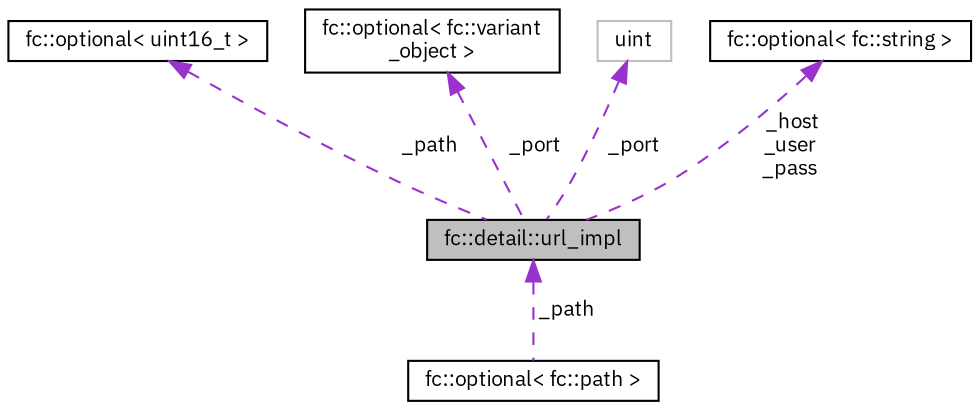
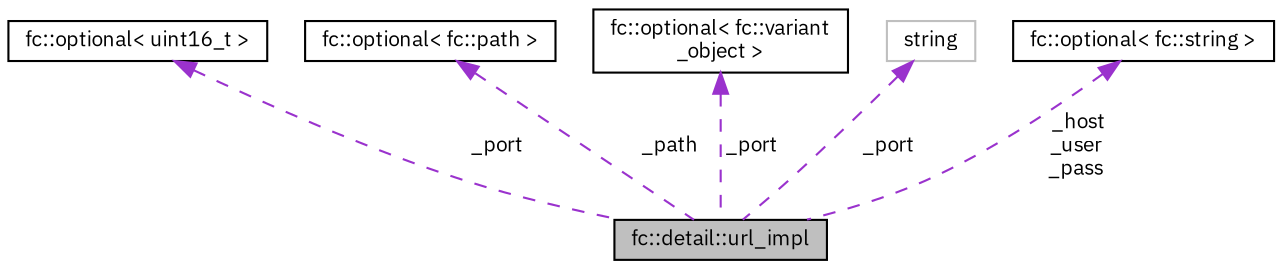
(634, 41) -> (931, 41)
(428, 146) -> (496, 146)
(533, 321) -> (585, 147)
